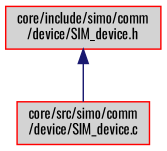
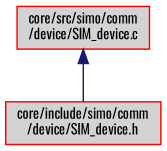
(83, 83) -> (83, 83)
